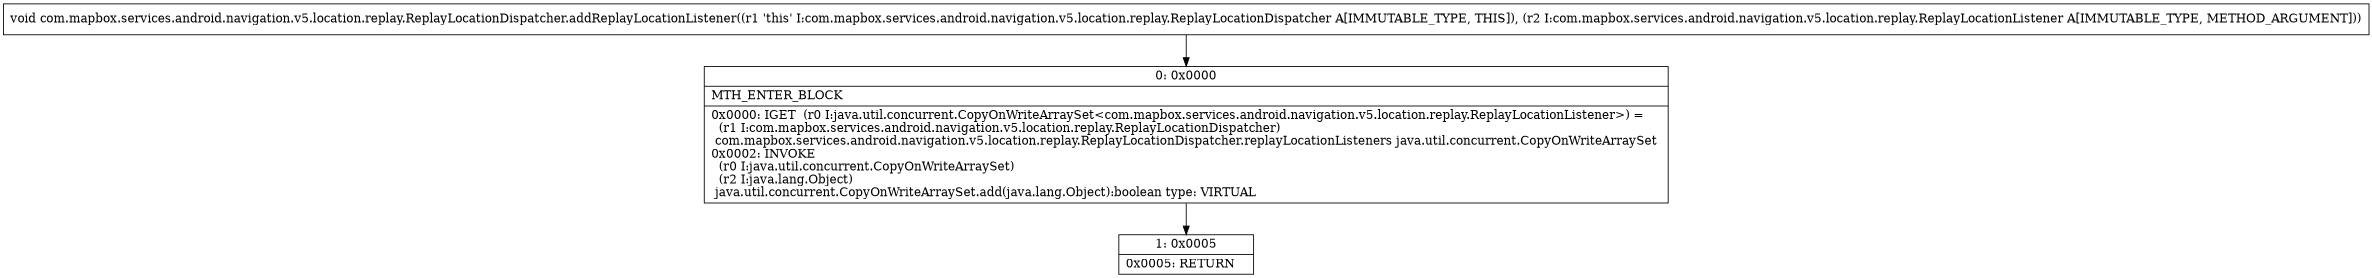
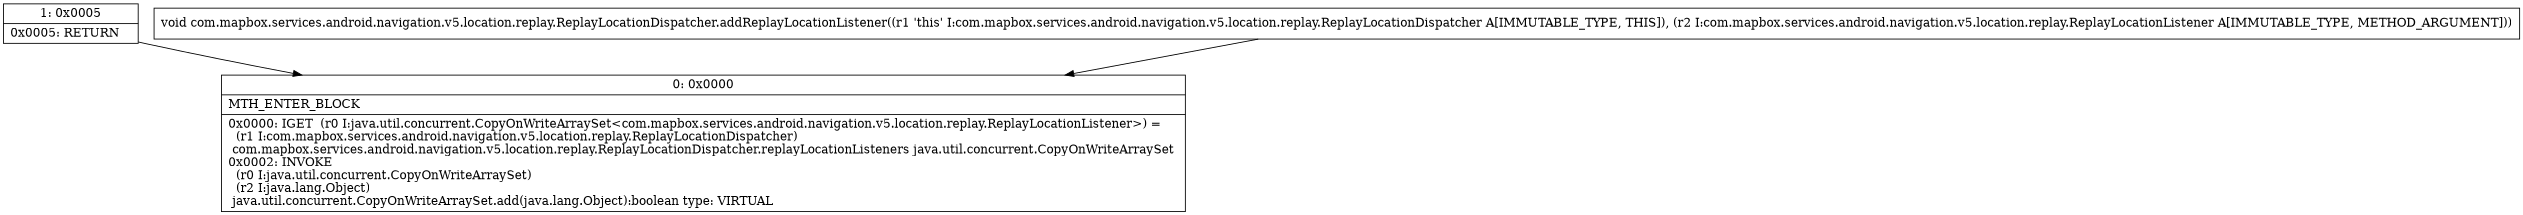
(1186, 215) -> (216, 58)
